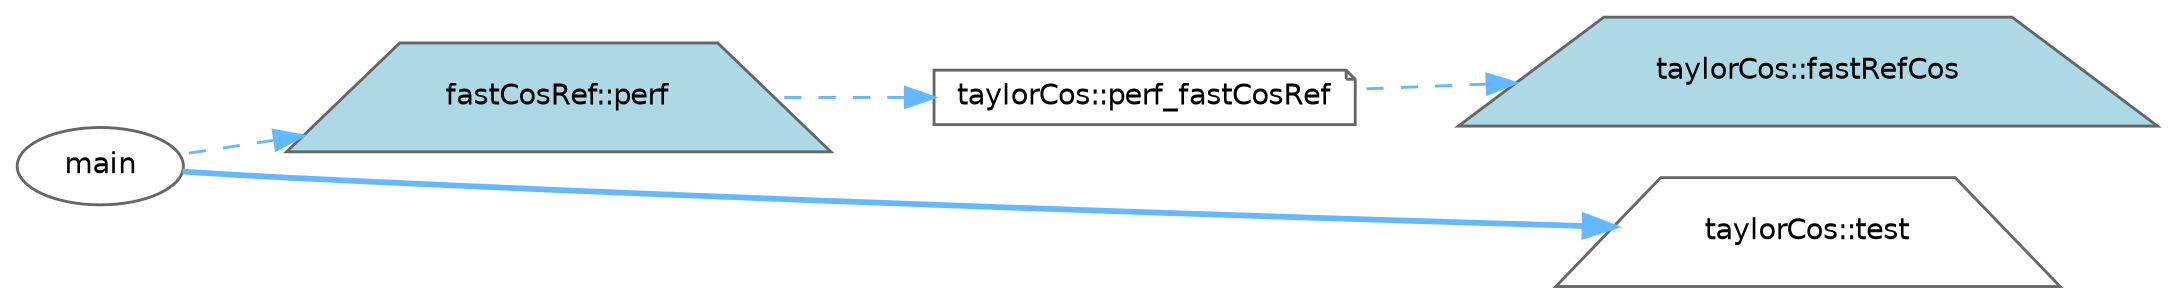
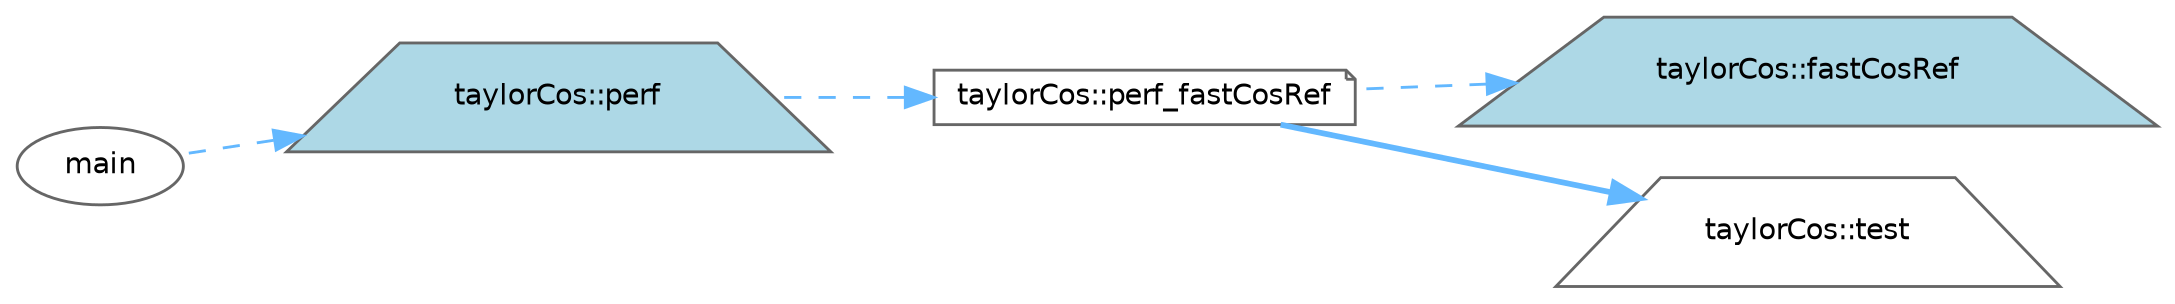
(1808, 72) -> (1808, 72)
(559, 97) -> (559, 97)
(883, 203) -> (1446, 158)
